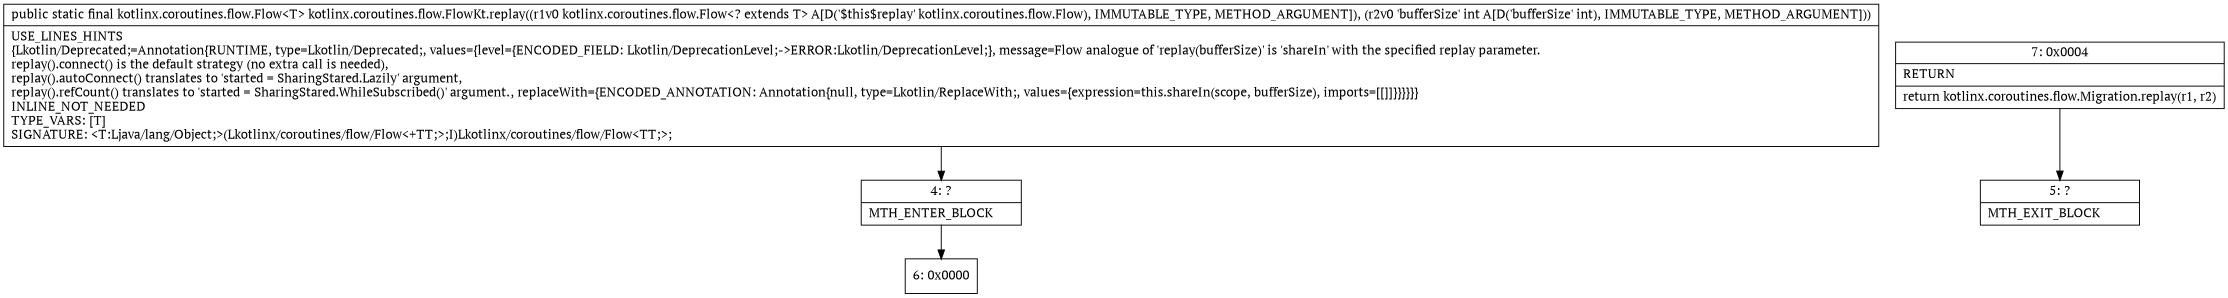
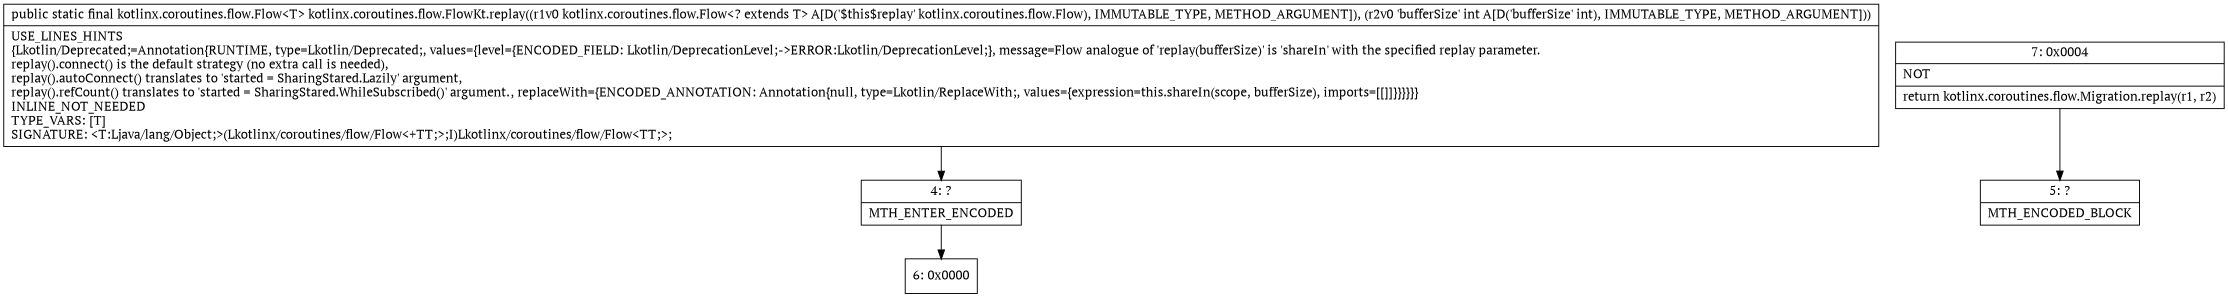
(1929, 74) -> (1917, 74)
(931, 213) -> (941, 213)
(2044, 213) -> (2060, 213)
